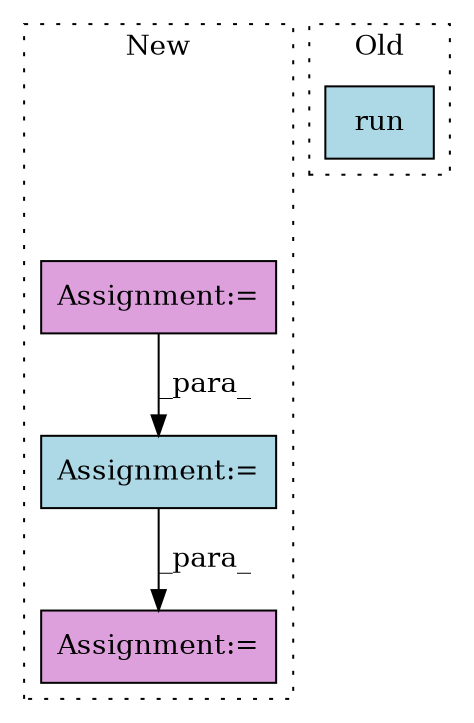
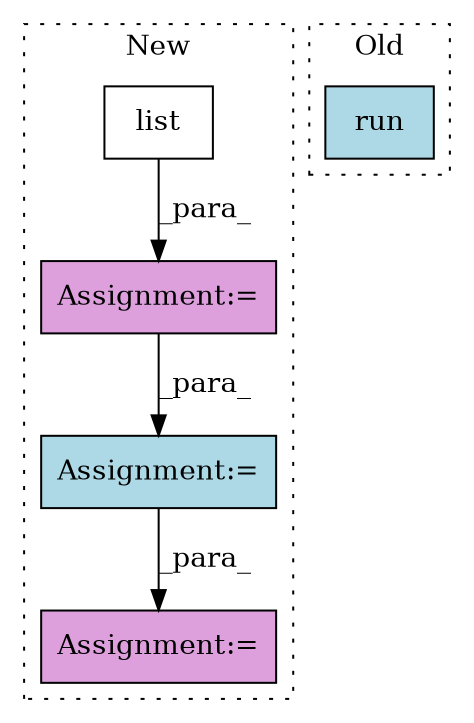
none -> (159, 123)
